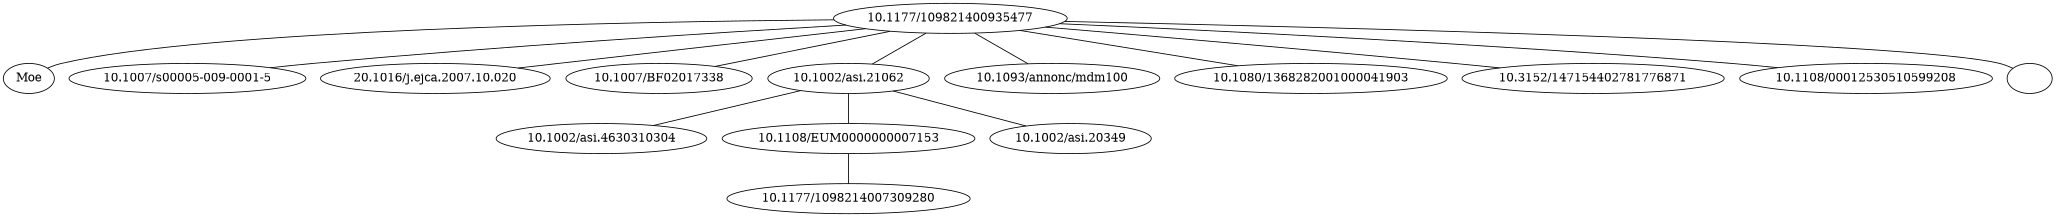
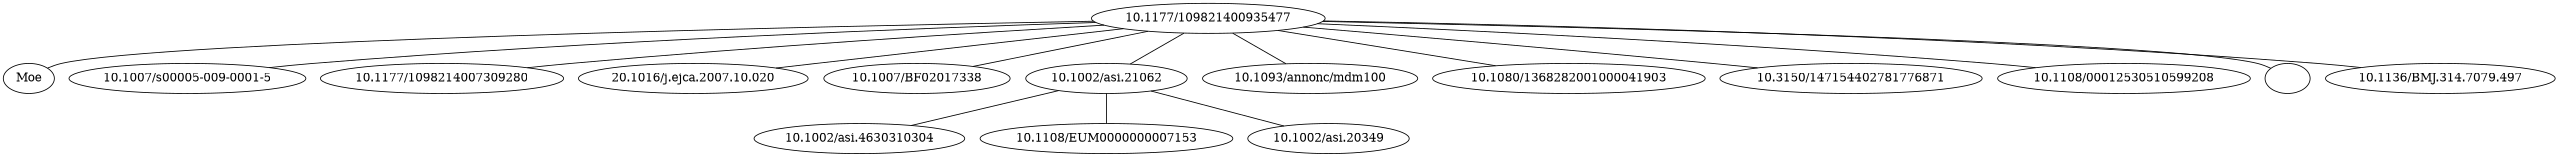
(1593, 78) -> (1851, 78)
none -> (2440, 78)
(848, 169) -> (816, 44)
